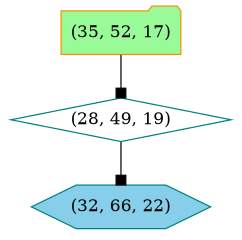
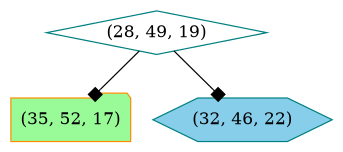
(121, 70) -> (120, 70)
(121, 207) -> (243, 120)
